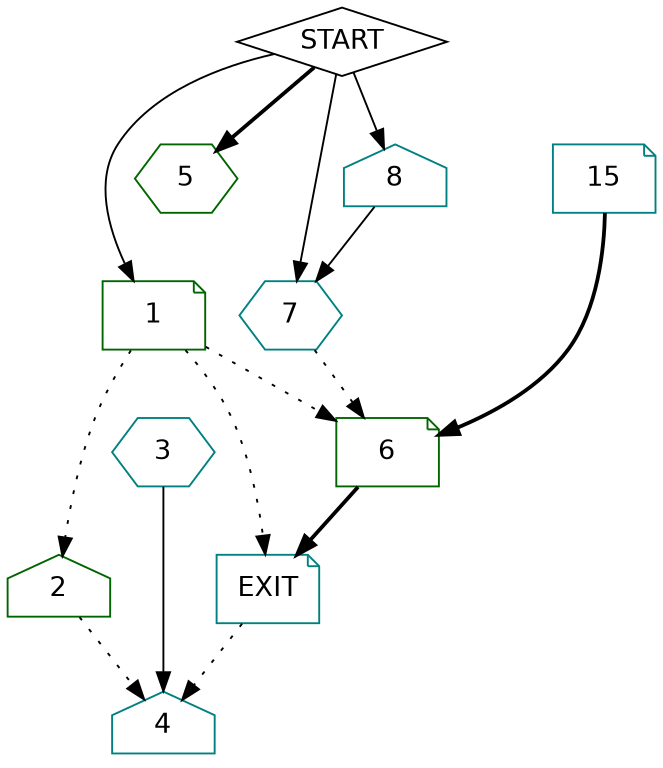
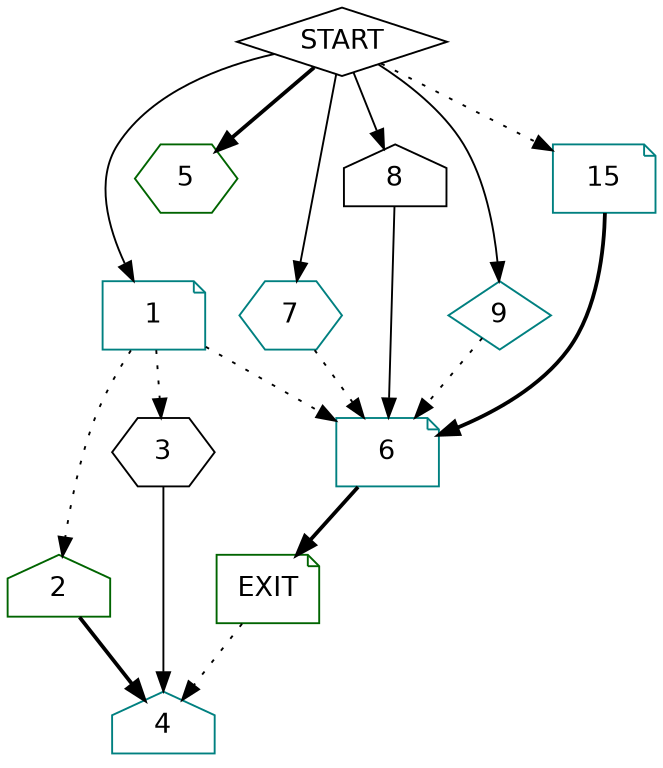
none -> (458, 103)
(395, 179) -> (395, 179)
(351, 236) -> (392, 302)
(154, 315) -> (154, 315)
none -> (500, 315)
(239, 436) -> (158, 374)
(163, 452) -> (163, 452)
(388, 452) -> (388, 452)
(268, 589) -> (268, 589)
(106, 651) -> (106, 651)
